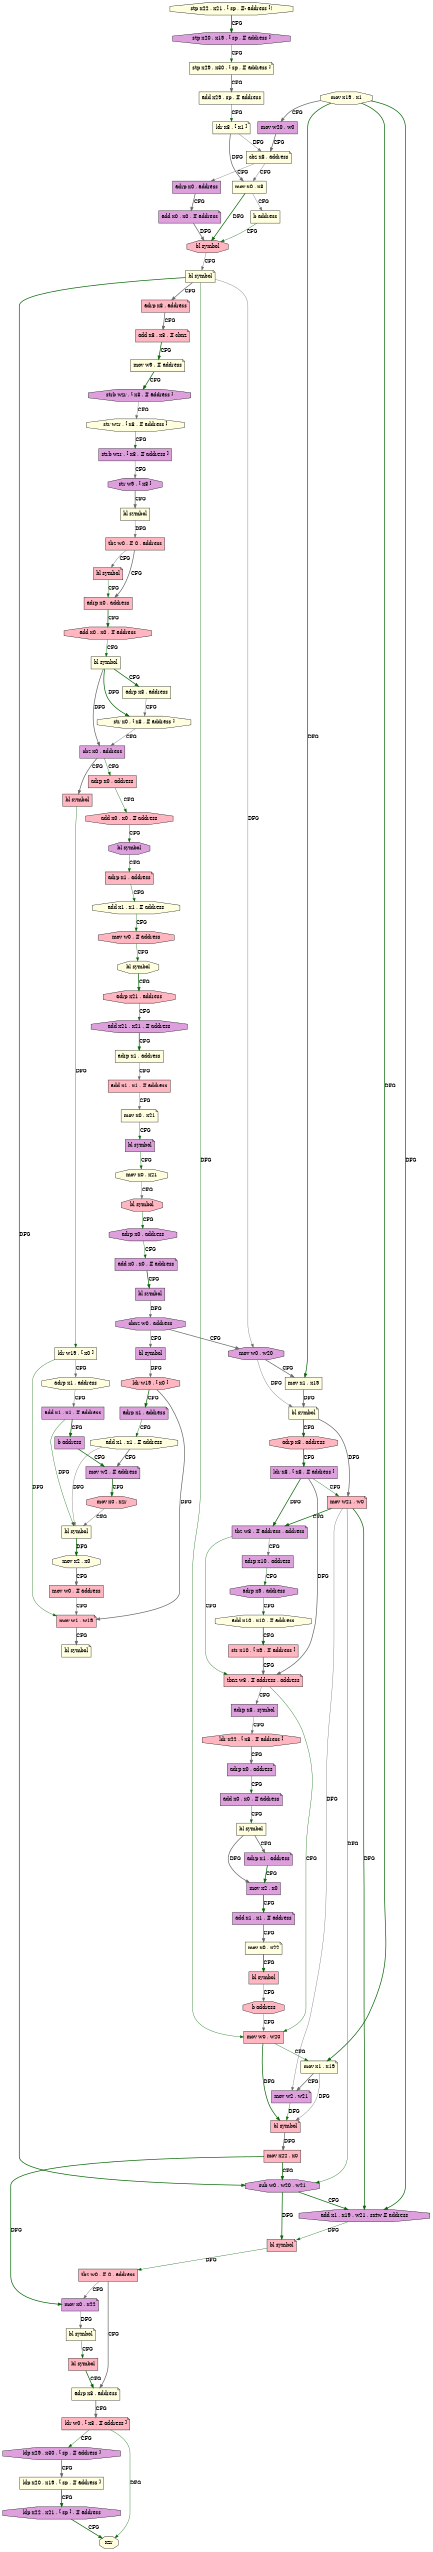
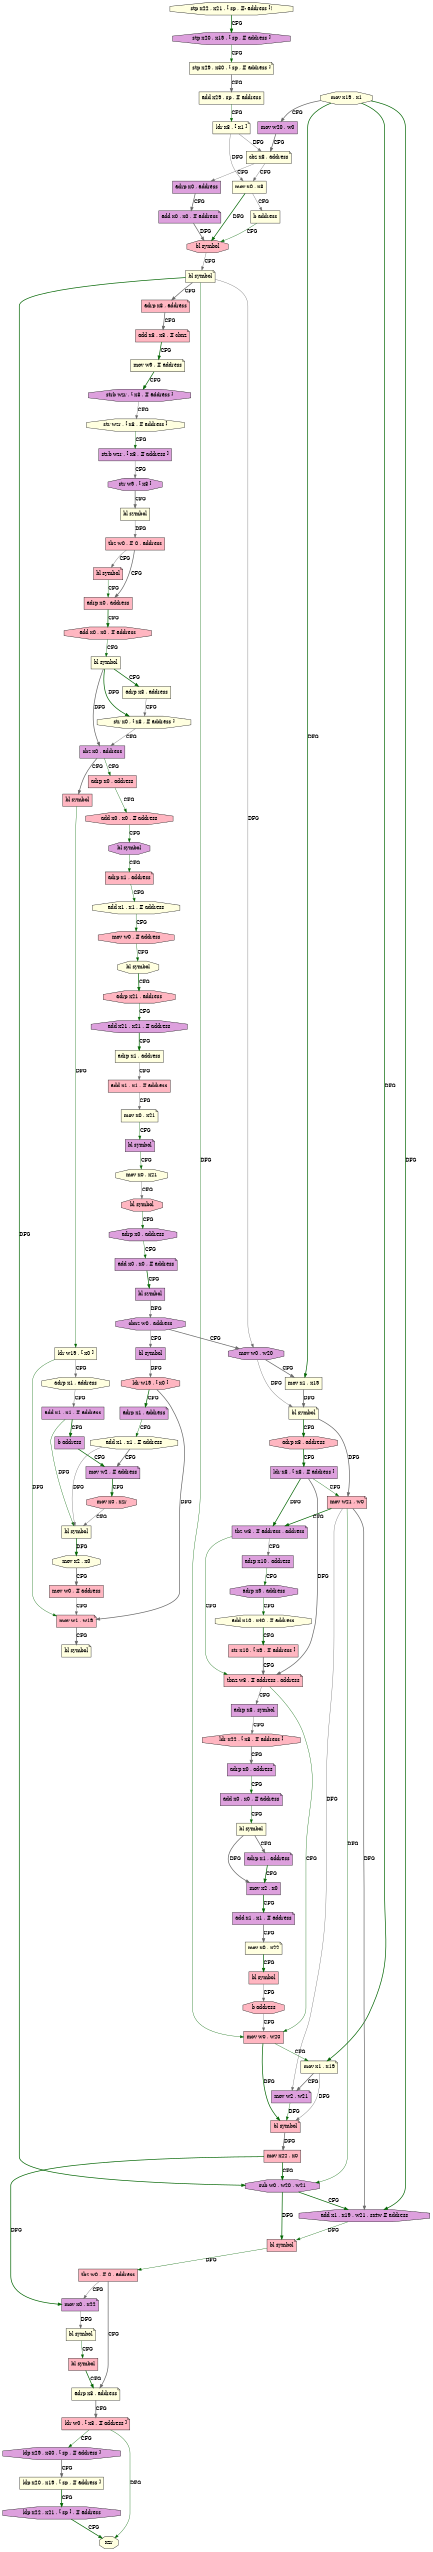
(230, 158) -> (230, 158)
(263, 1621) -> (263, 1621)
(364, 1856) -> (364, 1856)
